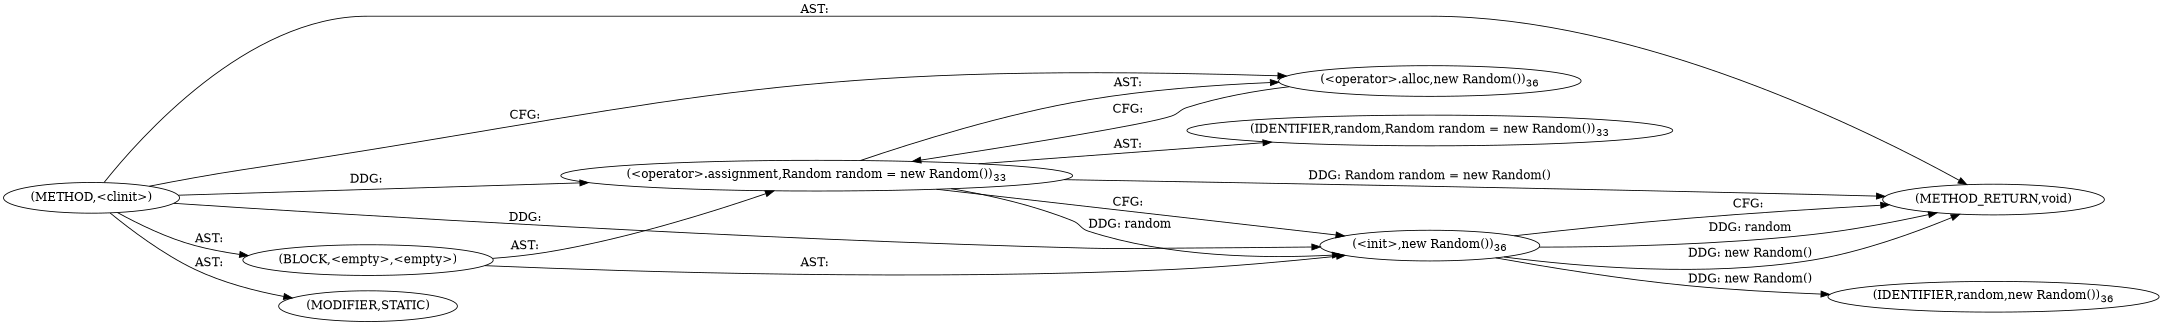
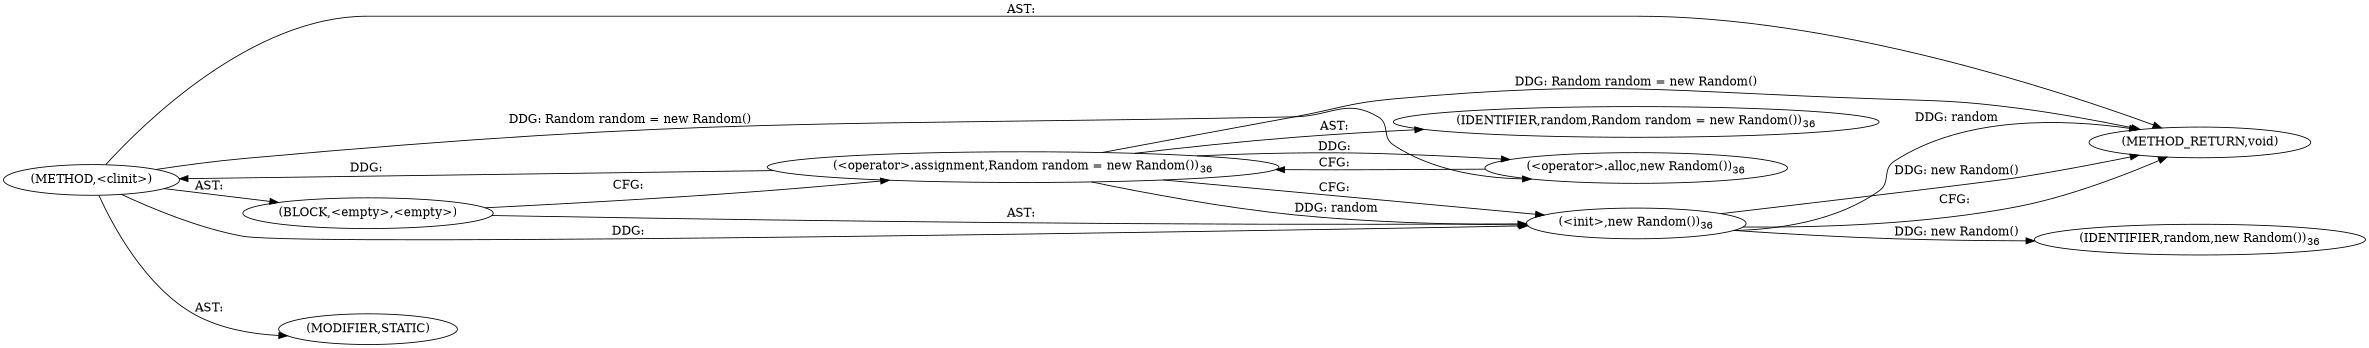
(1130, 83) -> (1336, 147)
(527, 116) -> (630, 120)
(1603, 129) -> (1809, 121)
(1000, 174) -> (1206, 166)
(379, 189) -> (481, 175)
(527, 246) -> (630, 185)
